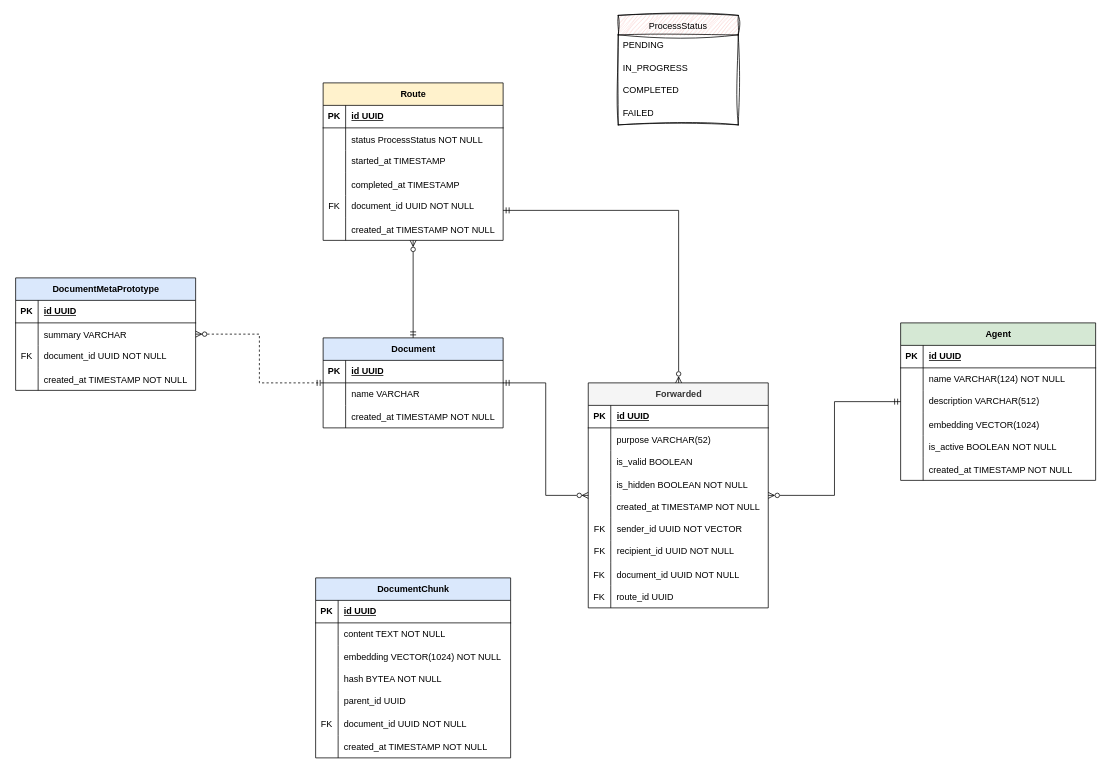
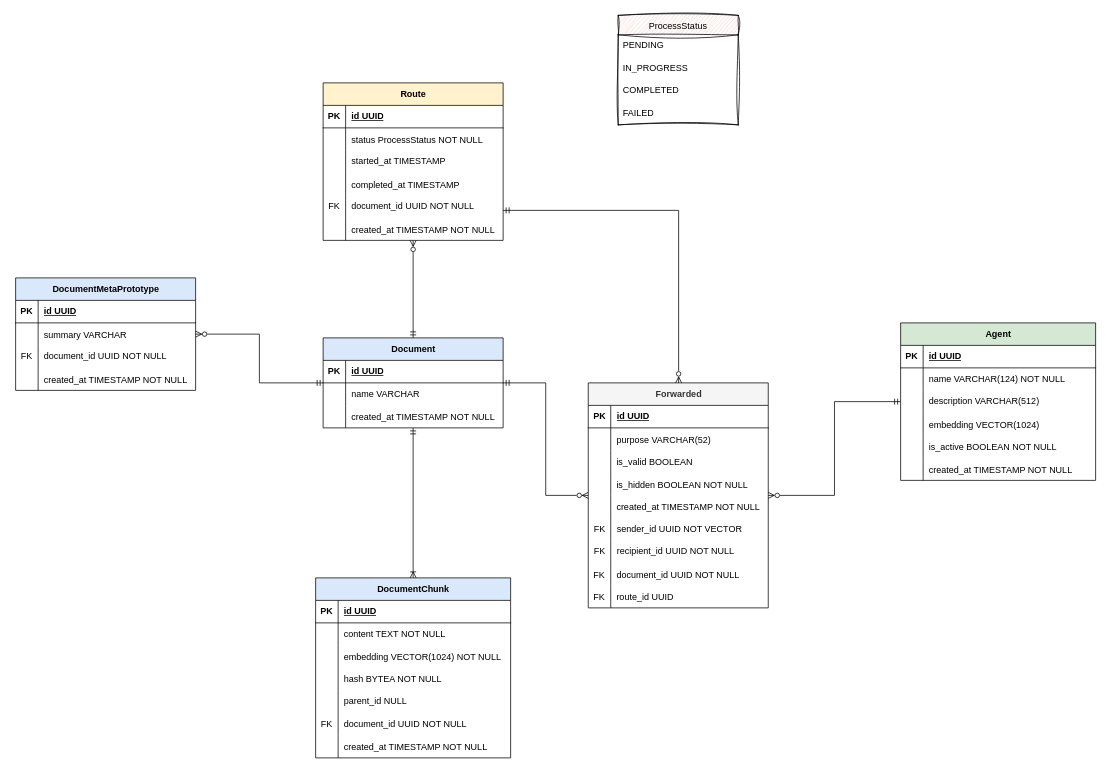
(259, 363) -> (259, 363)
none -> (413, 504)
(377, 702) -> (377, 702)
